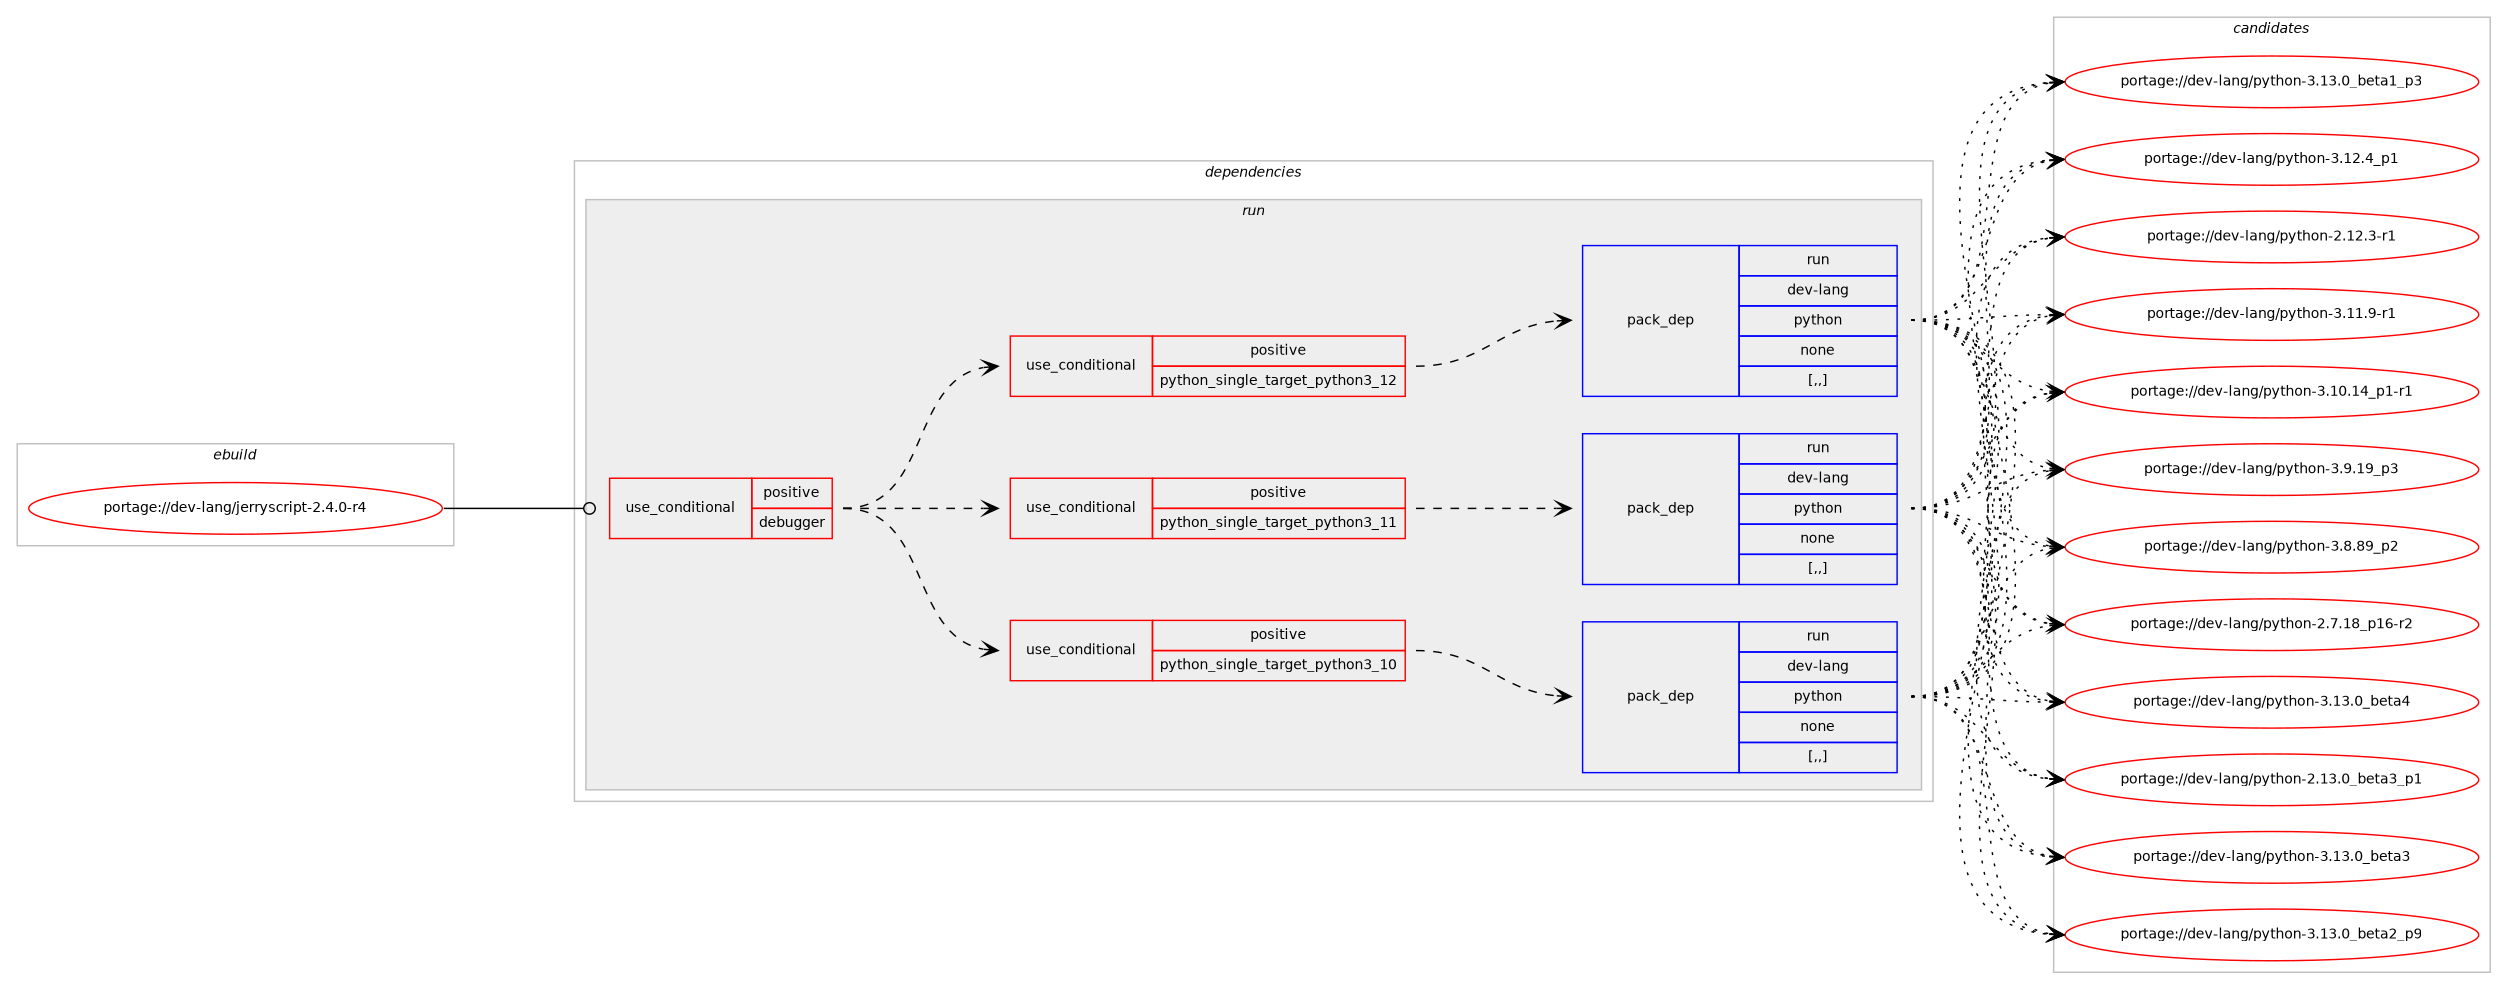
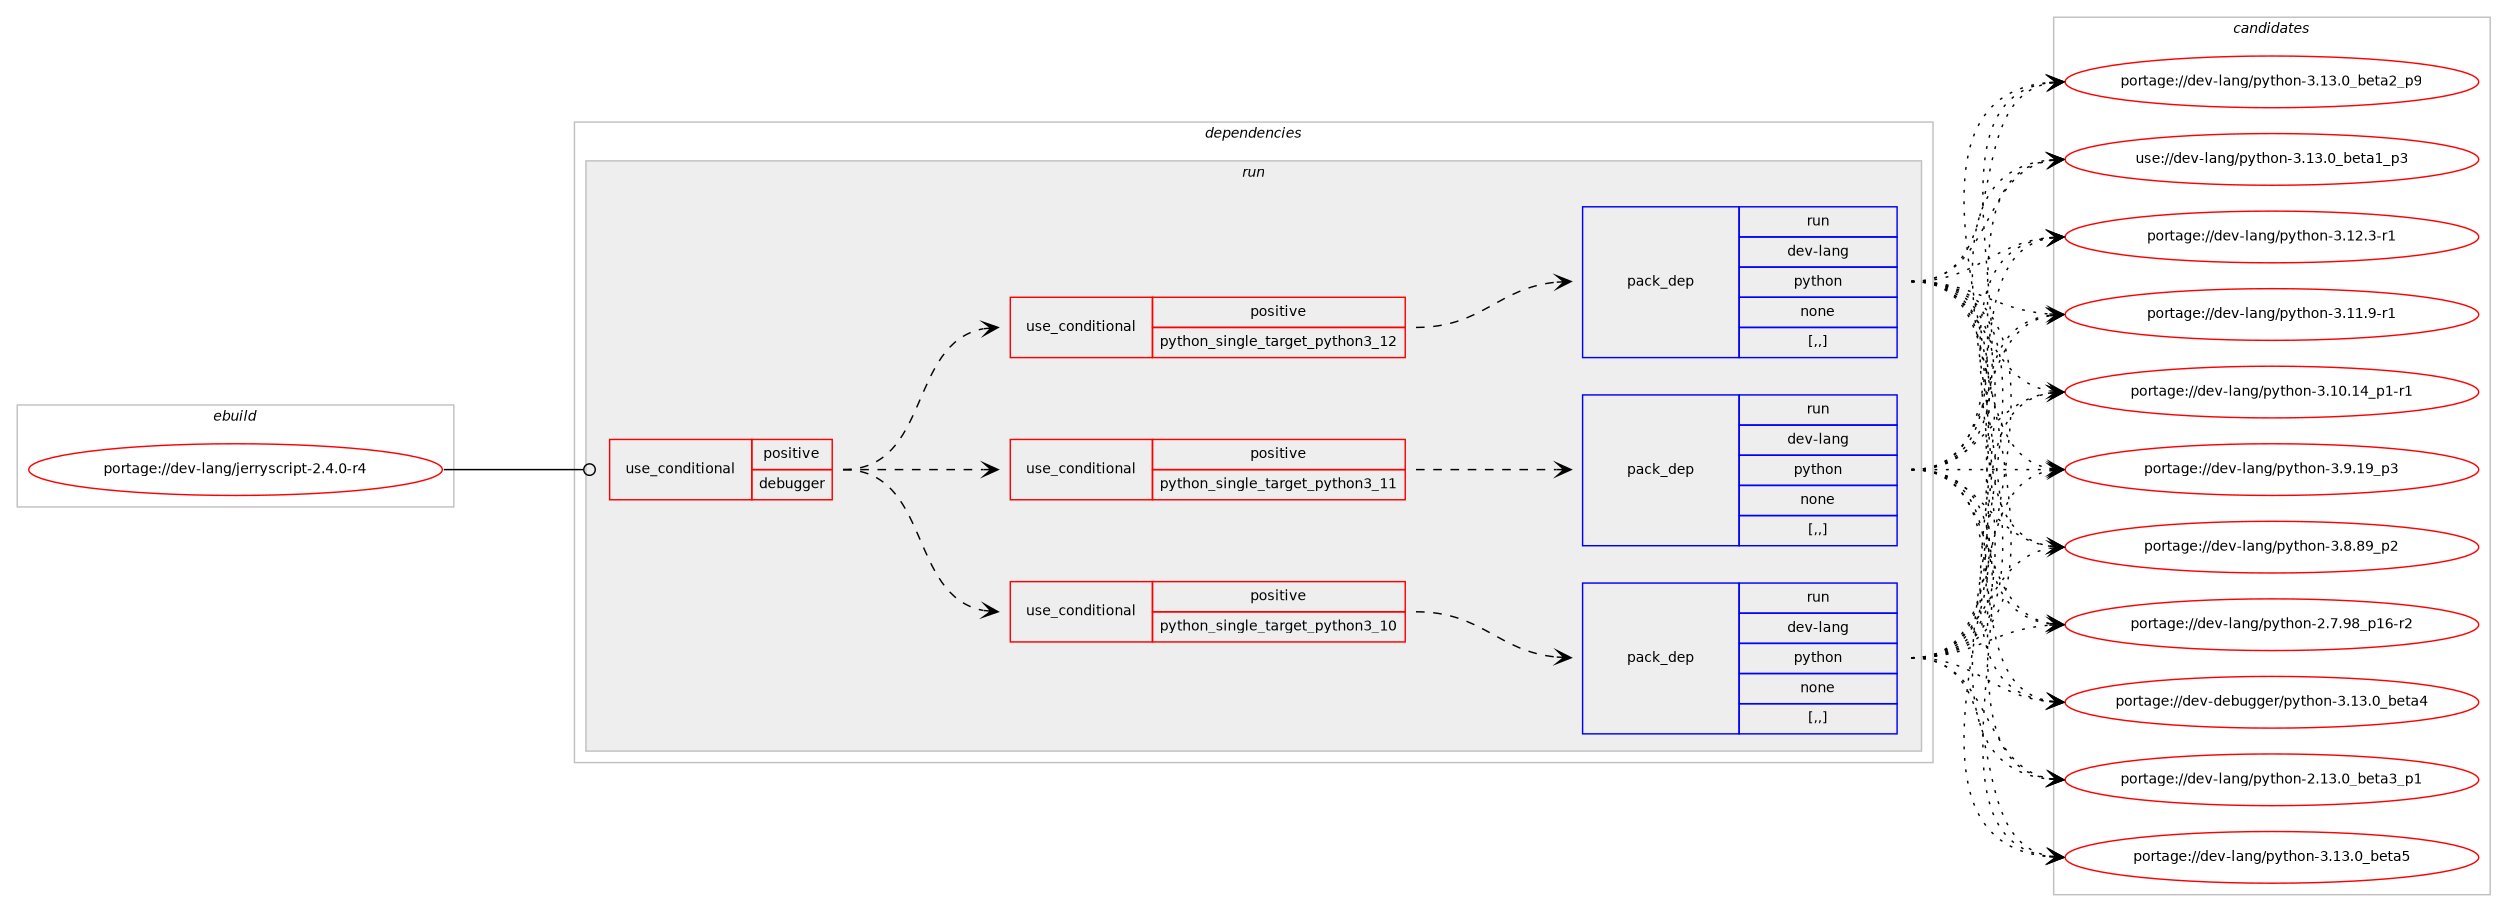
(2272, 82) -> (2272, 159)
(2272, 159) -> none
(2272, 237) -> (2272, 237)
(2272, 625) -> (2272, 625)
(2272, 702) -> (2272, 702)
(2272, 857) -> (2272, 857)
